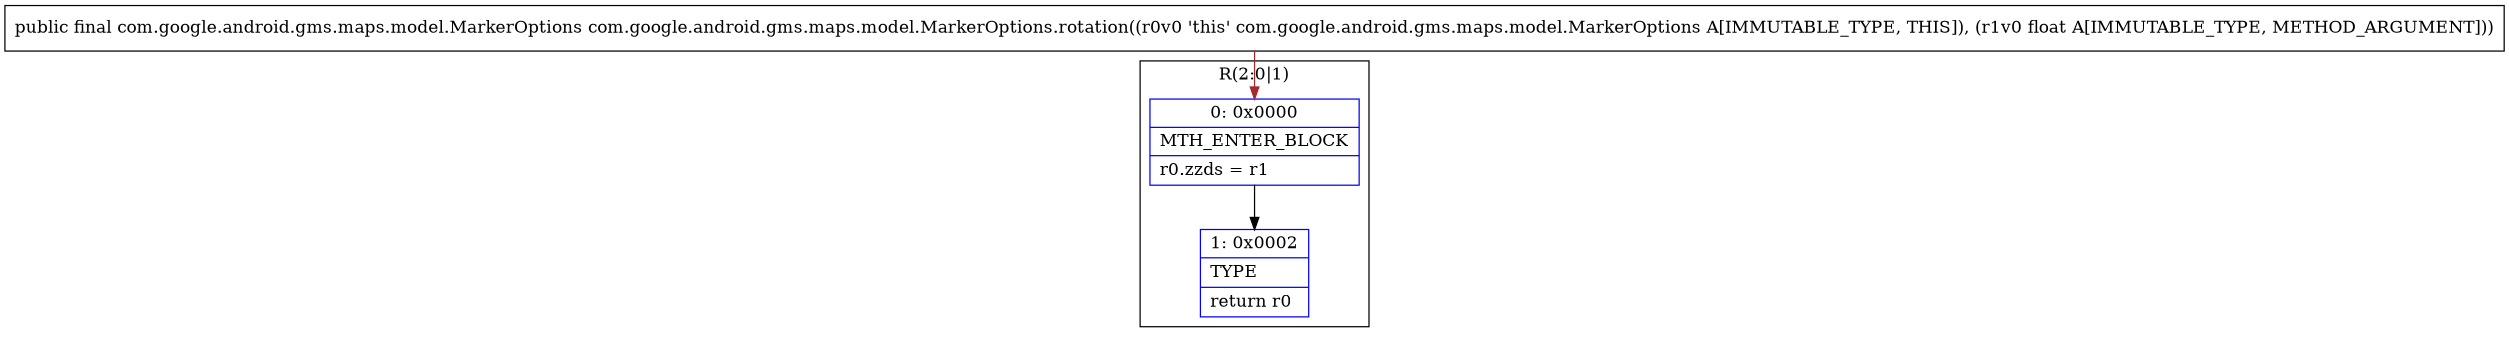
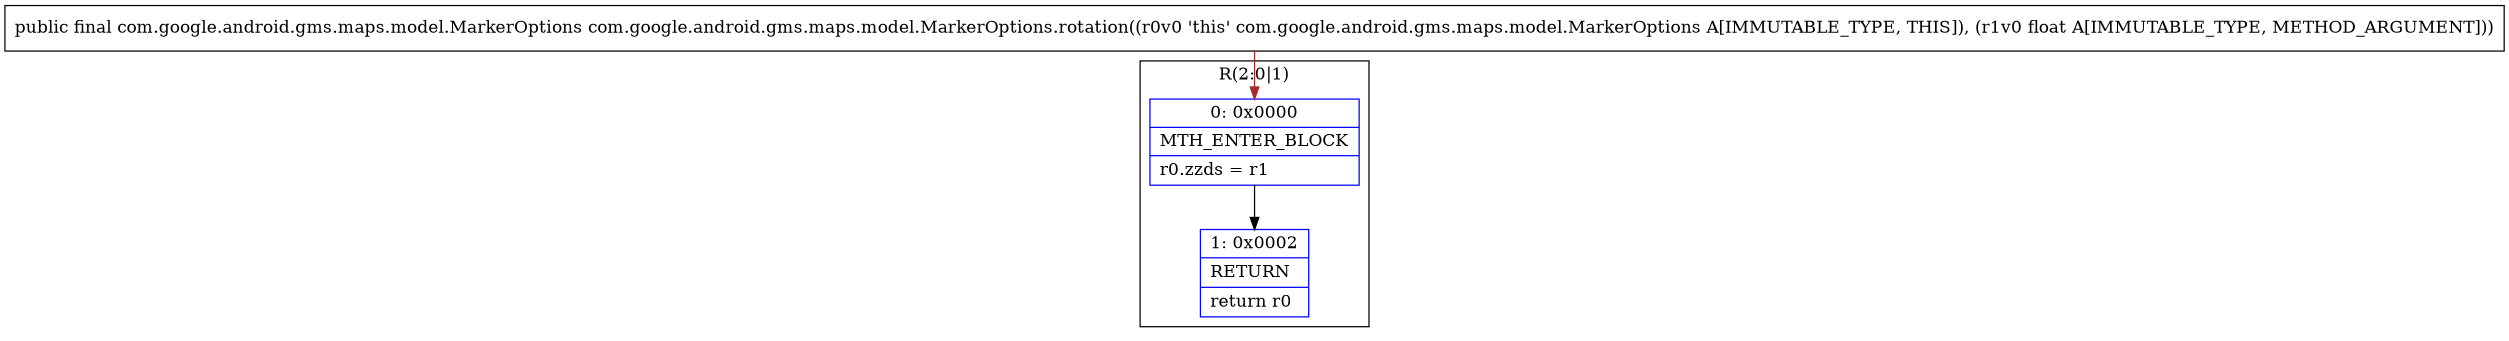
(1234, 272) -> (1250, 272)
